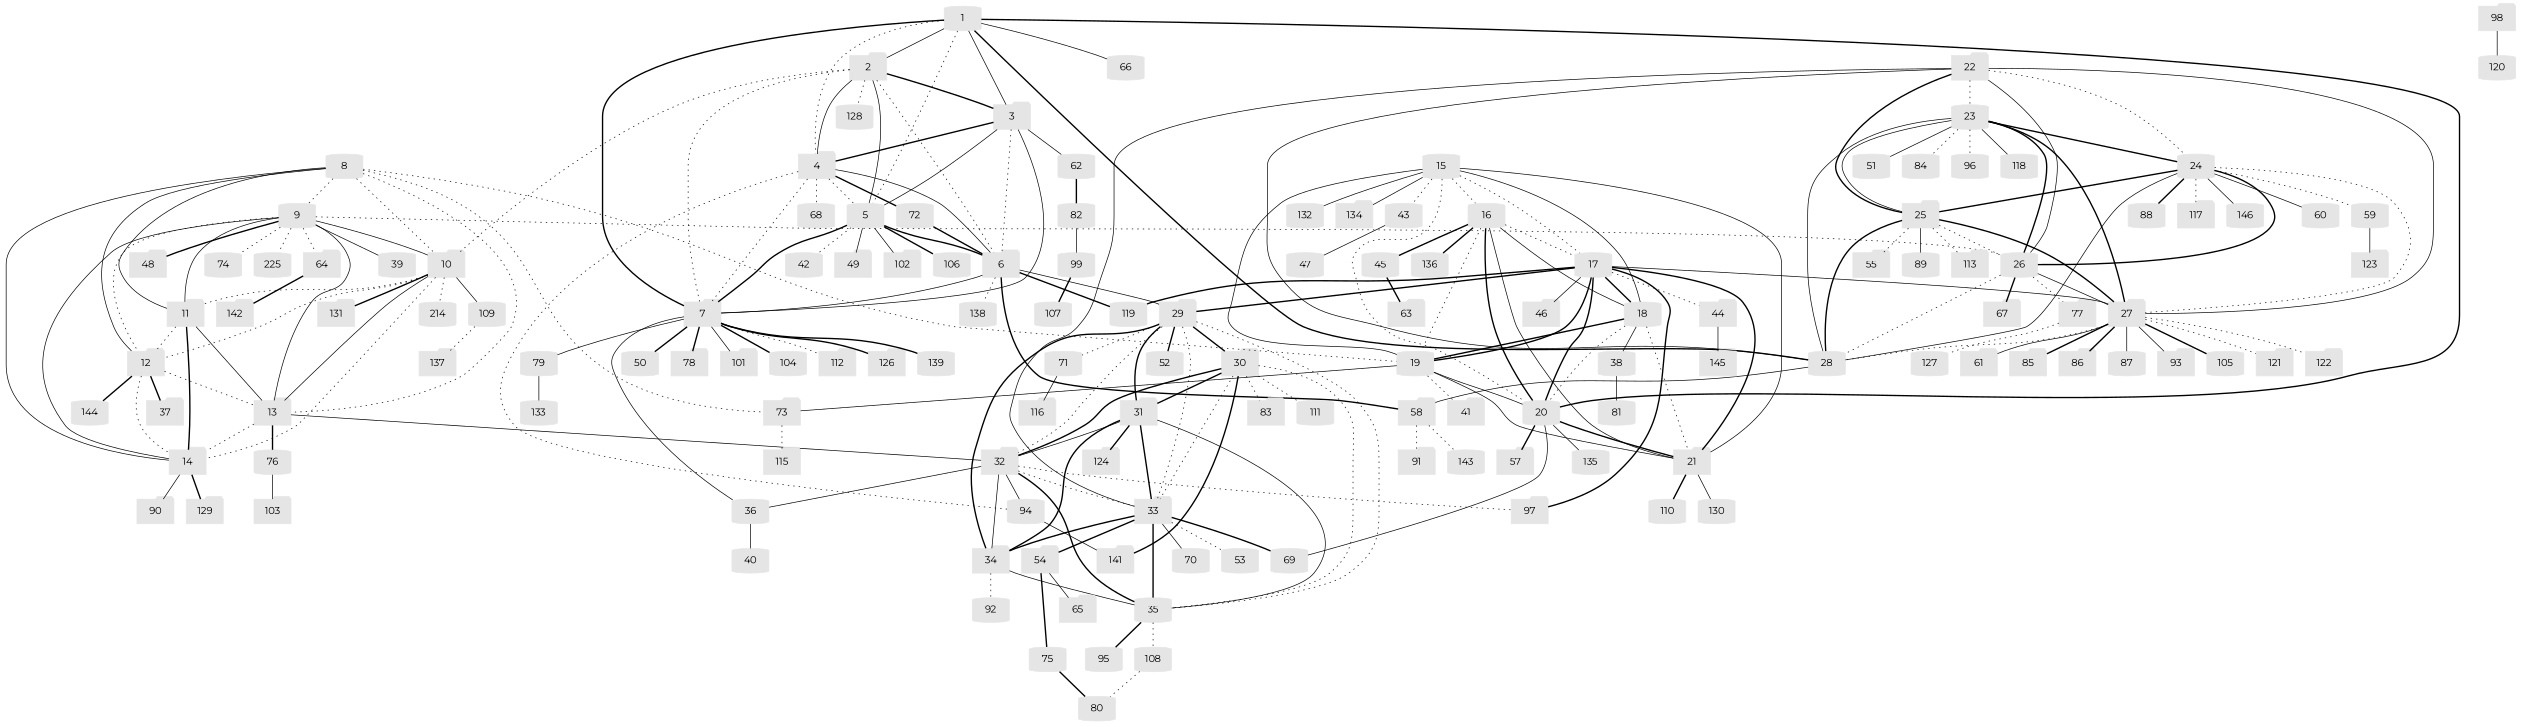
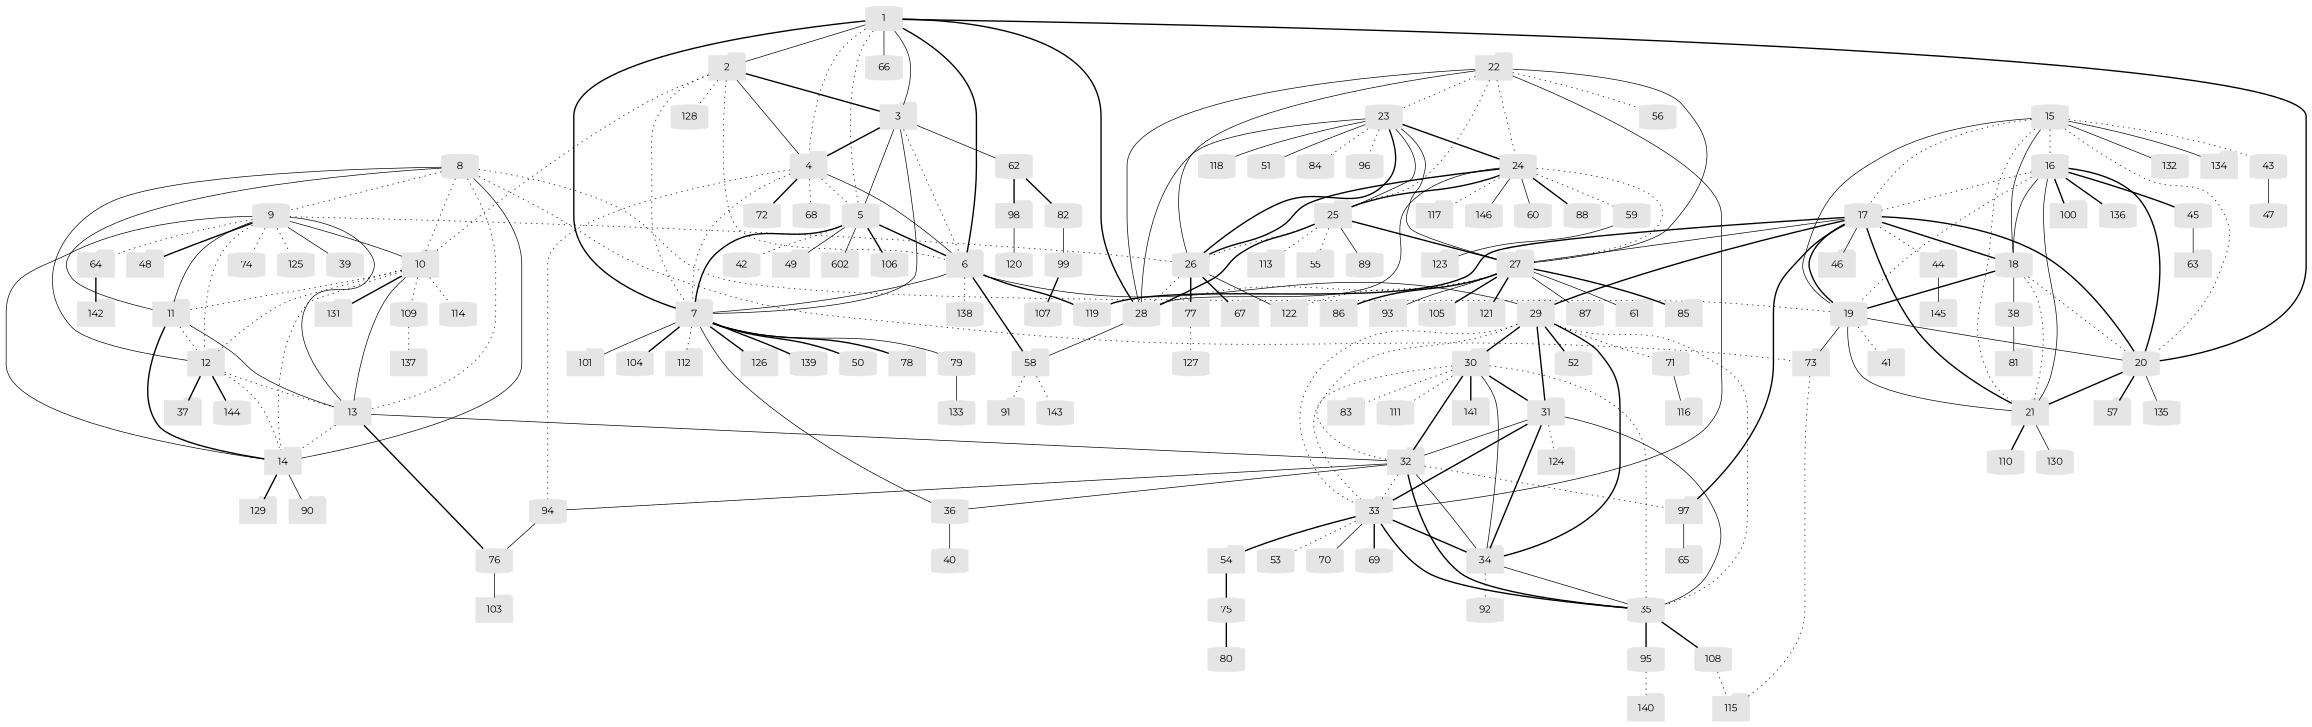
none -> (1658, 117)
(1851, 137) -> (1438, 164)
(880, 142) -> none
none -> (1014, 191)
(2086, 195) -> (1406, 219)
none -> (2069, 216)
(1737, 220) -> (1987, 264)
(958, 240) -> (976, 125)
(273, 265) -> (296, 265)
(902, 265) -> (840, 265)
(2048, 289) -> (1191, 285)
(2073, 289) -> (1231, 285)
(467, 290) -> (415, 290)
(1395, 293) -> (2193, 240)
(438, 314) -> (458, 314)
(2201, 335) -> (1501, 290)
(1617, 413) -> (2014, 364)
(1120, 438) -> (1551, 438)
none -> (1497, 460)
(1450, 513) -> none
(1076, 539) -> (521, 536)
(1055, 581) -> (1684, 536)
(1153, 635) -> (1680, 635)
(1125, 684) -> (1722, 684)
none -> (1646, 709)
